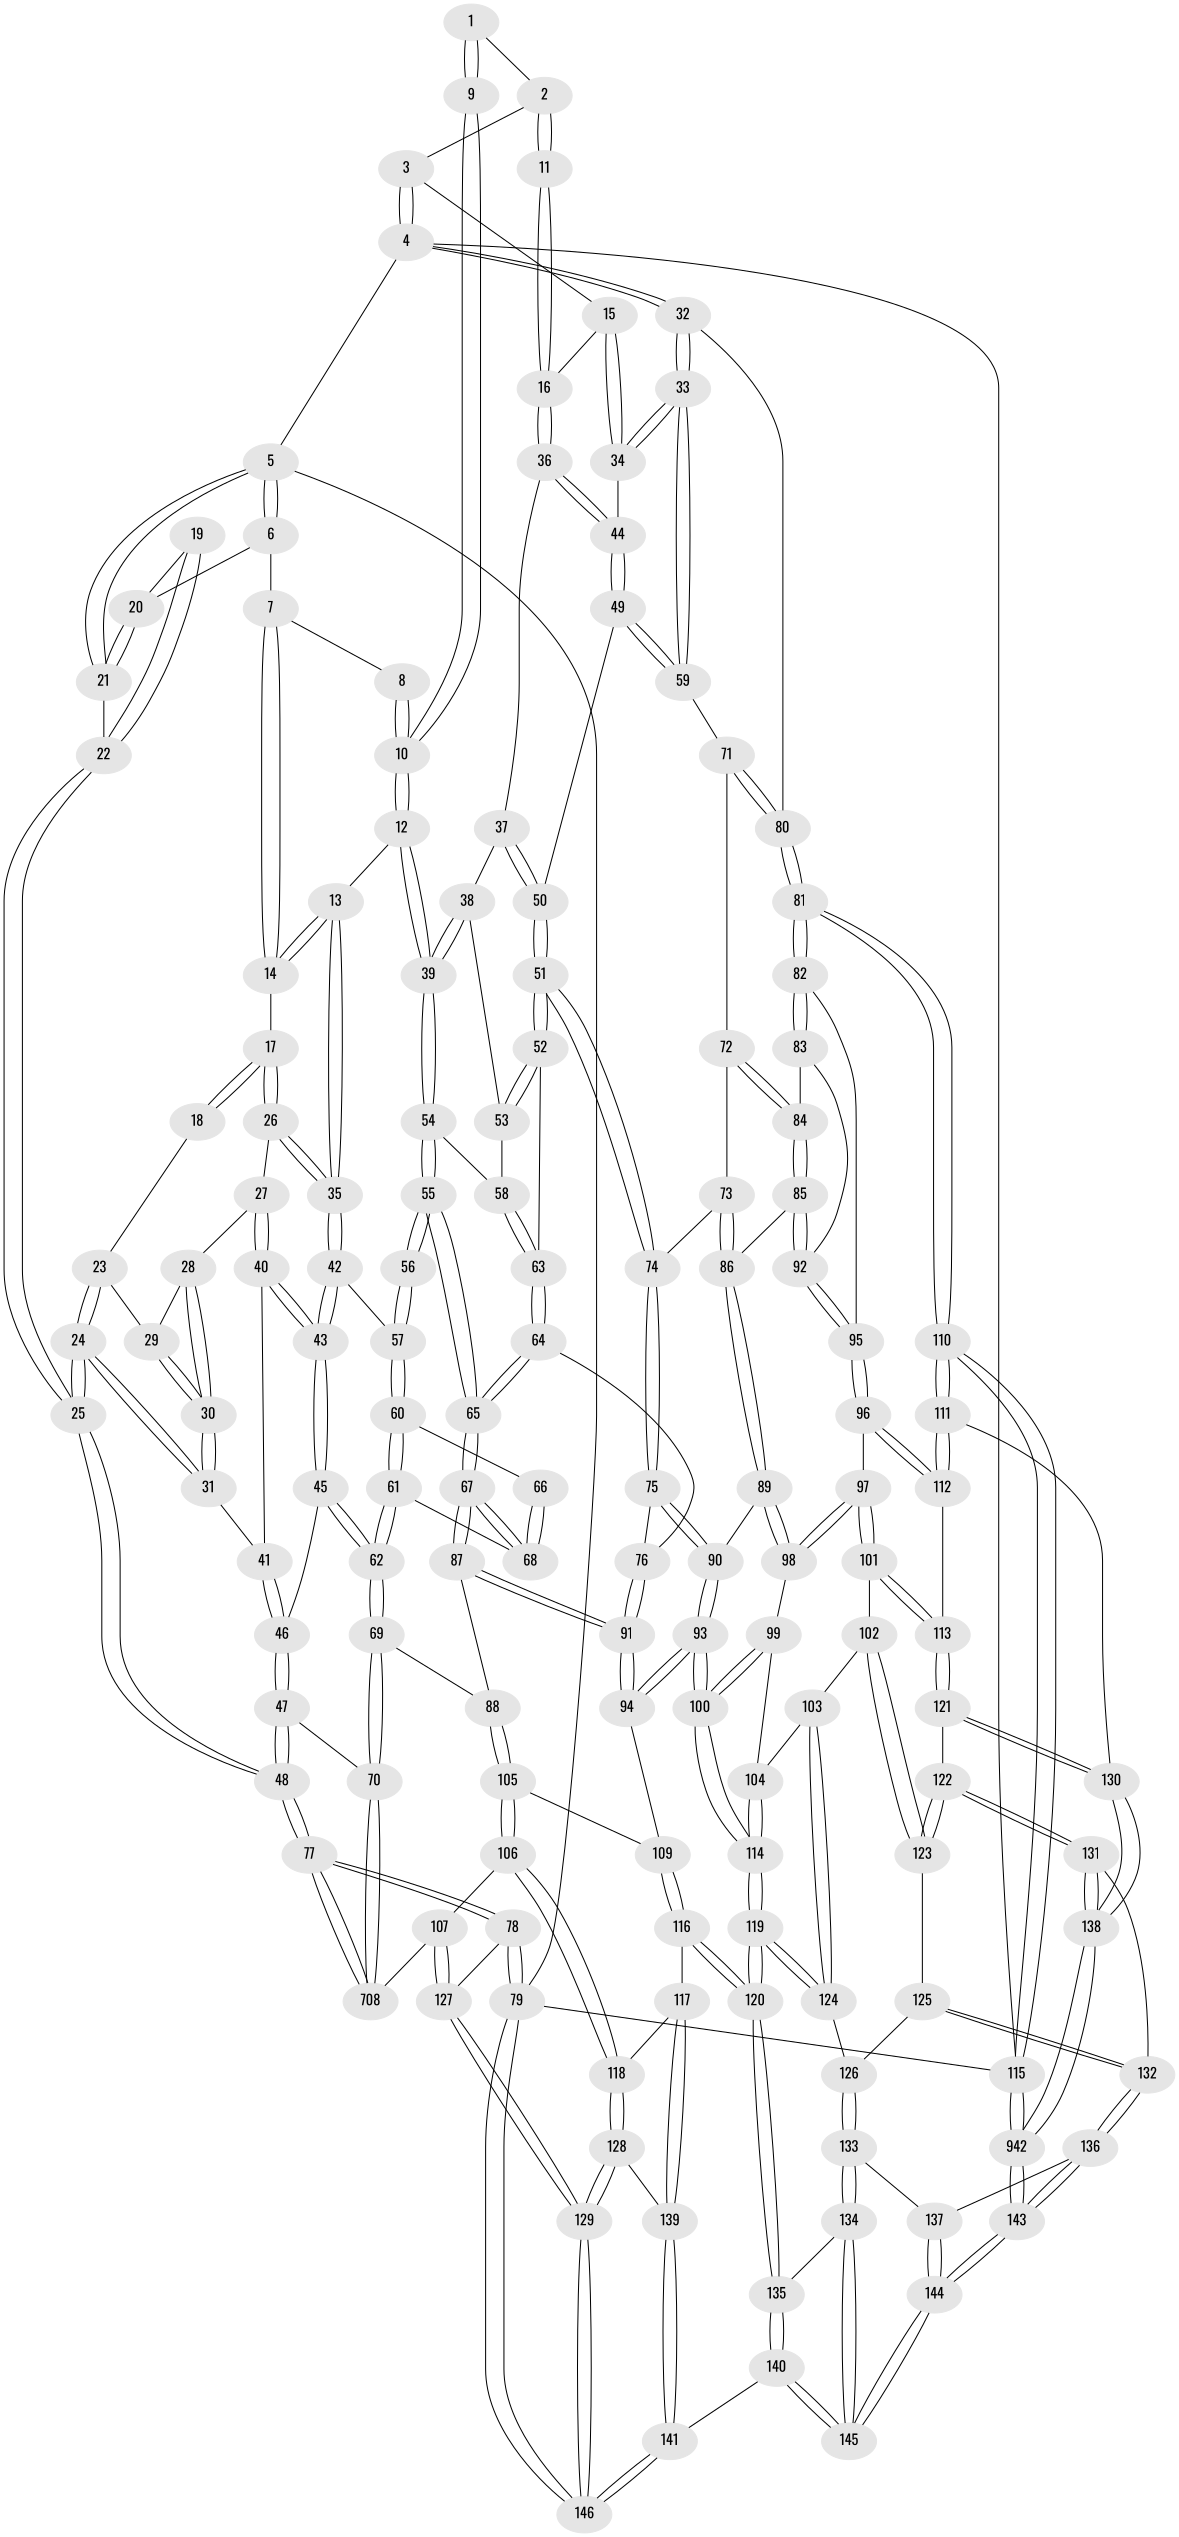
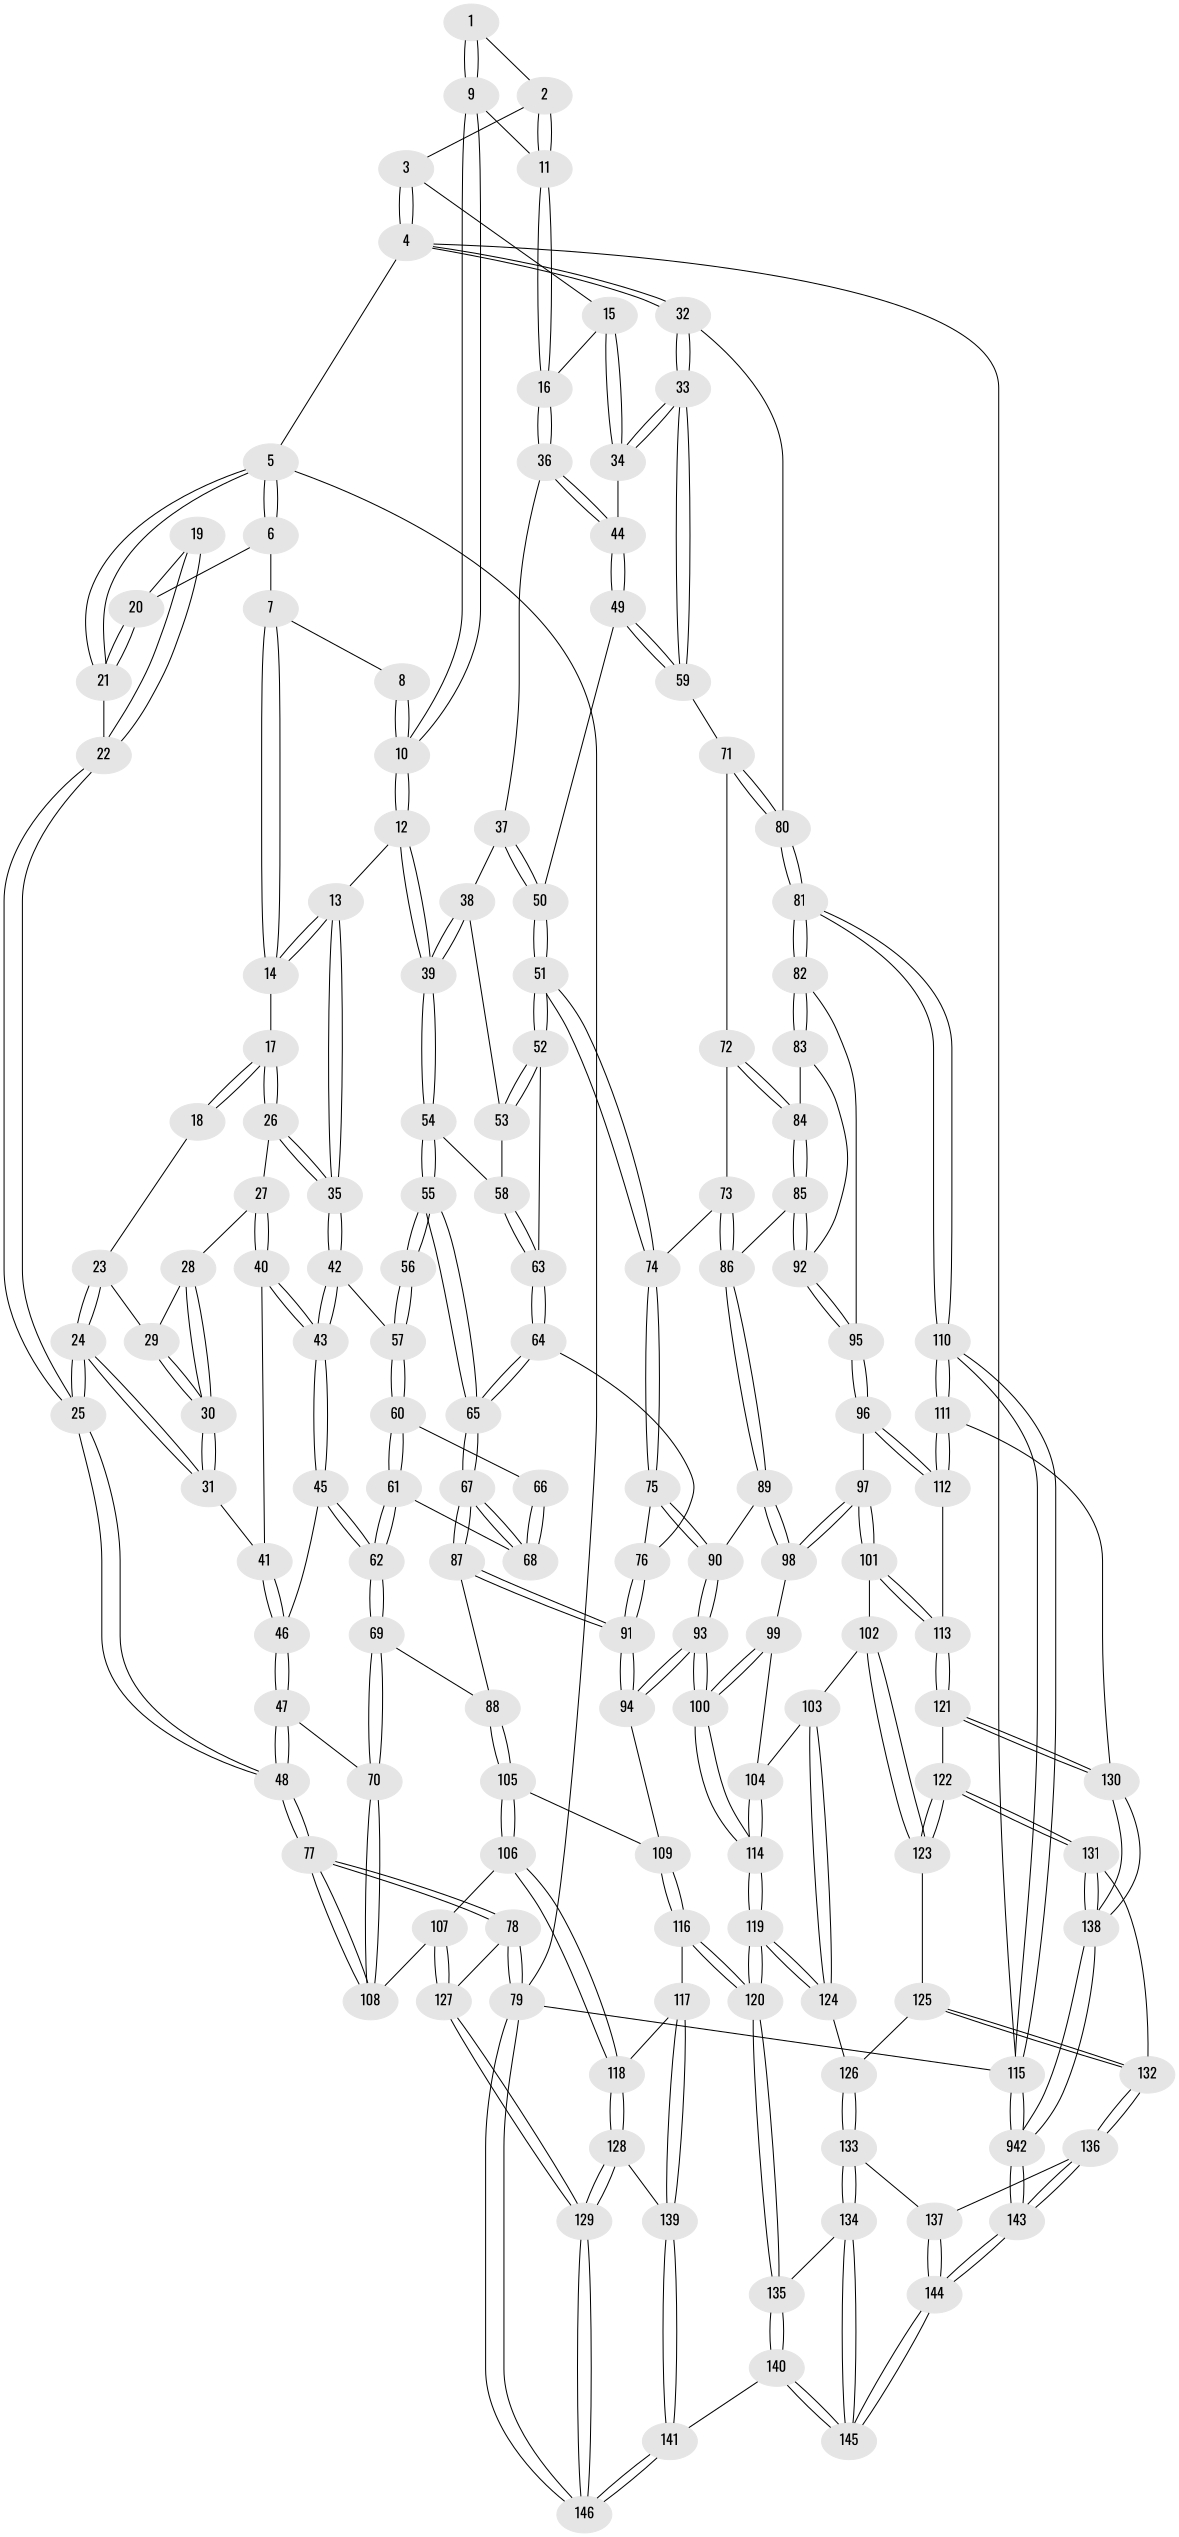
none -> (508, 132)
(371, 2001) -> (371, 2001)
